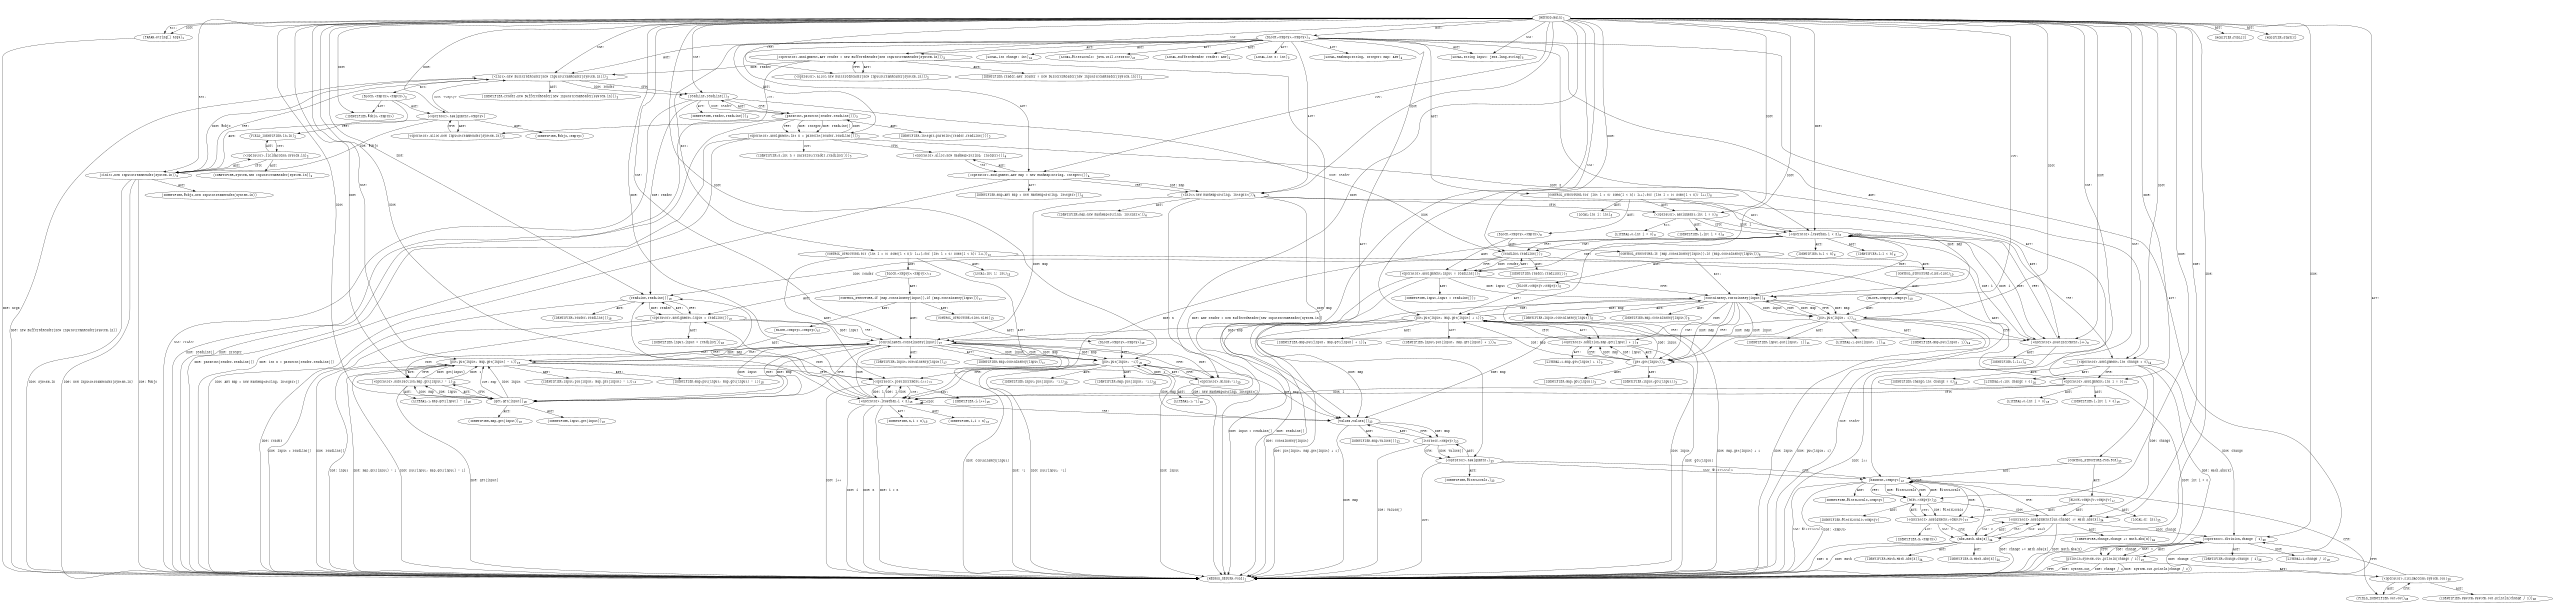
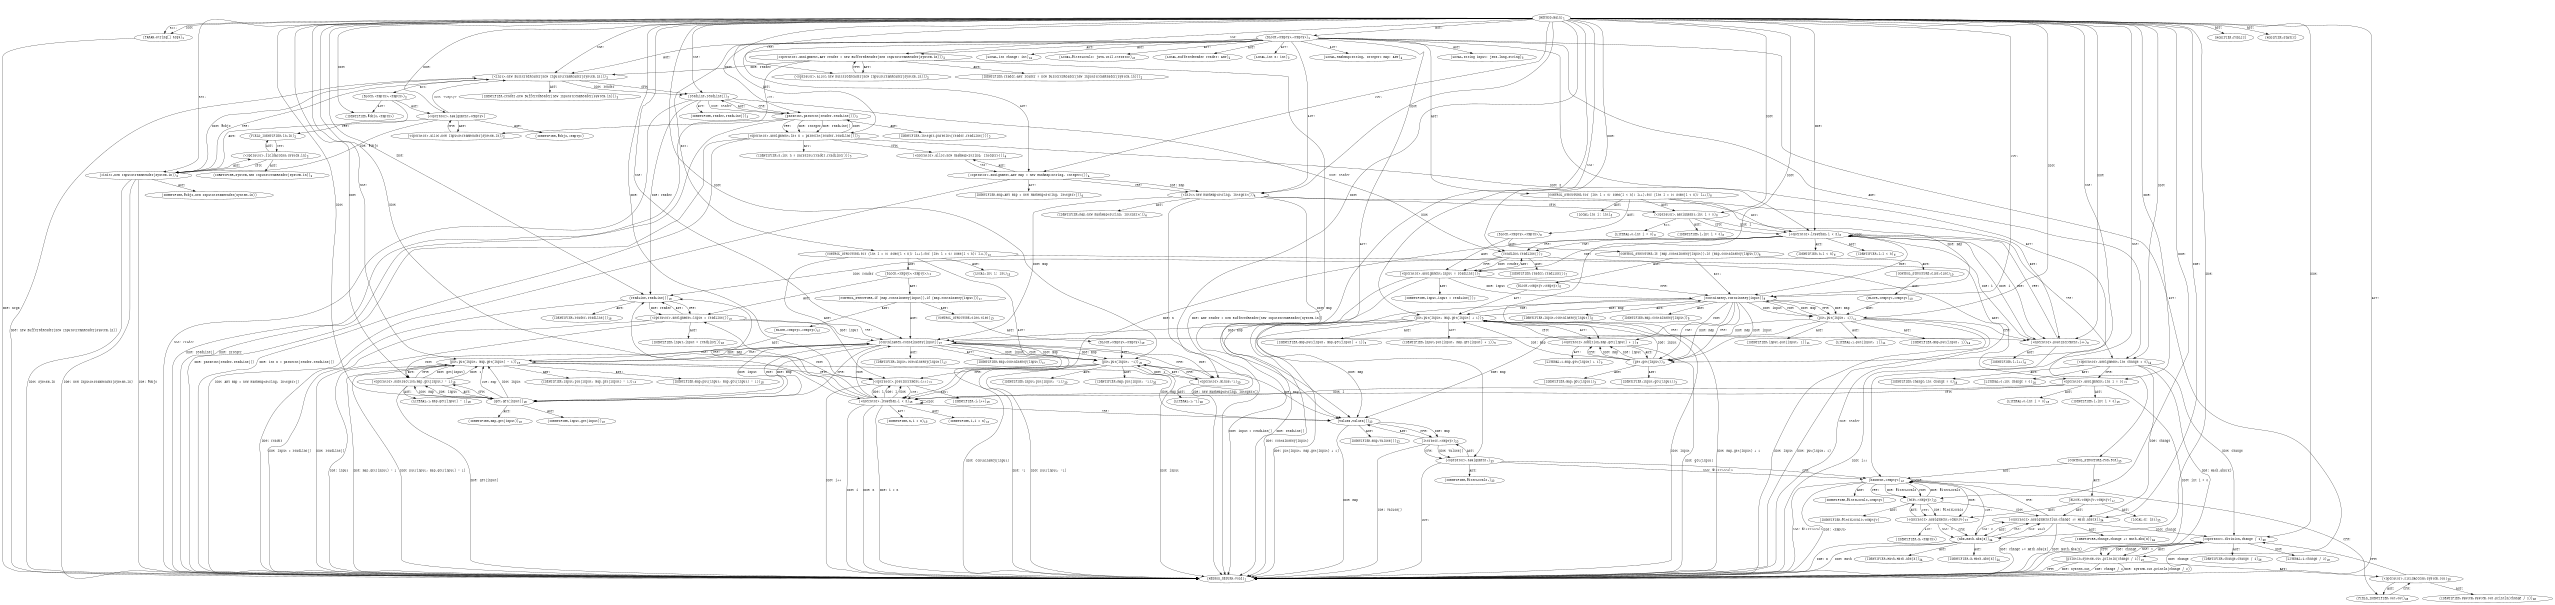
(1520, 37) -> (1078, 24)
(808, 146) -> (808, 146)
